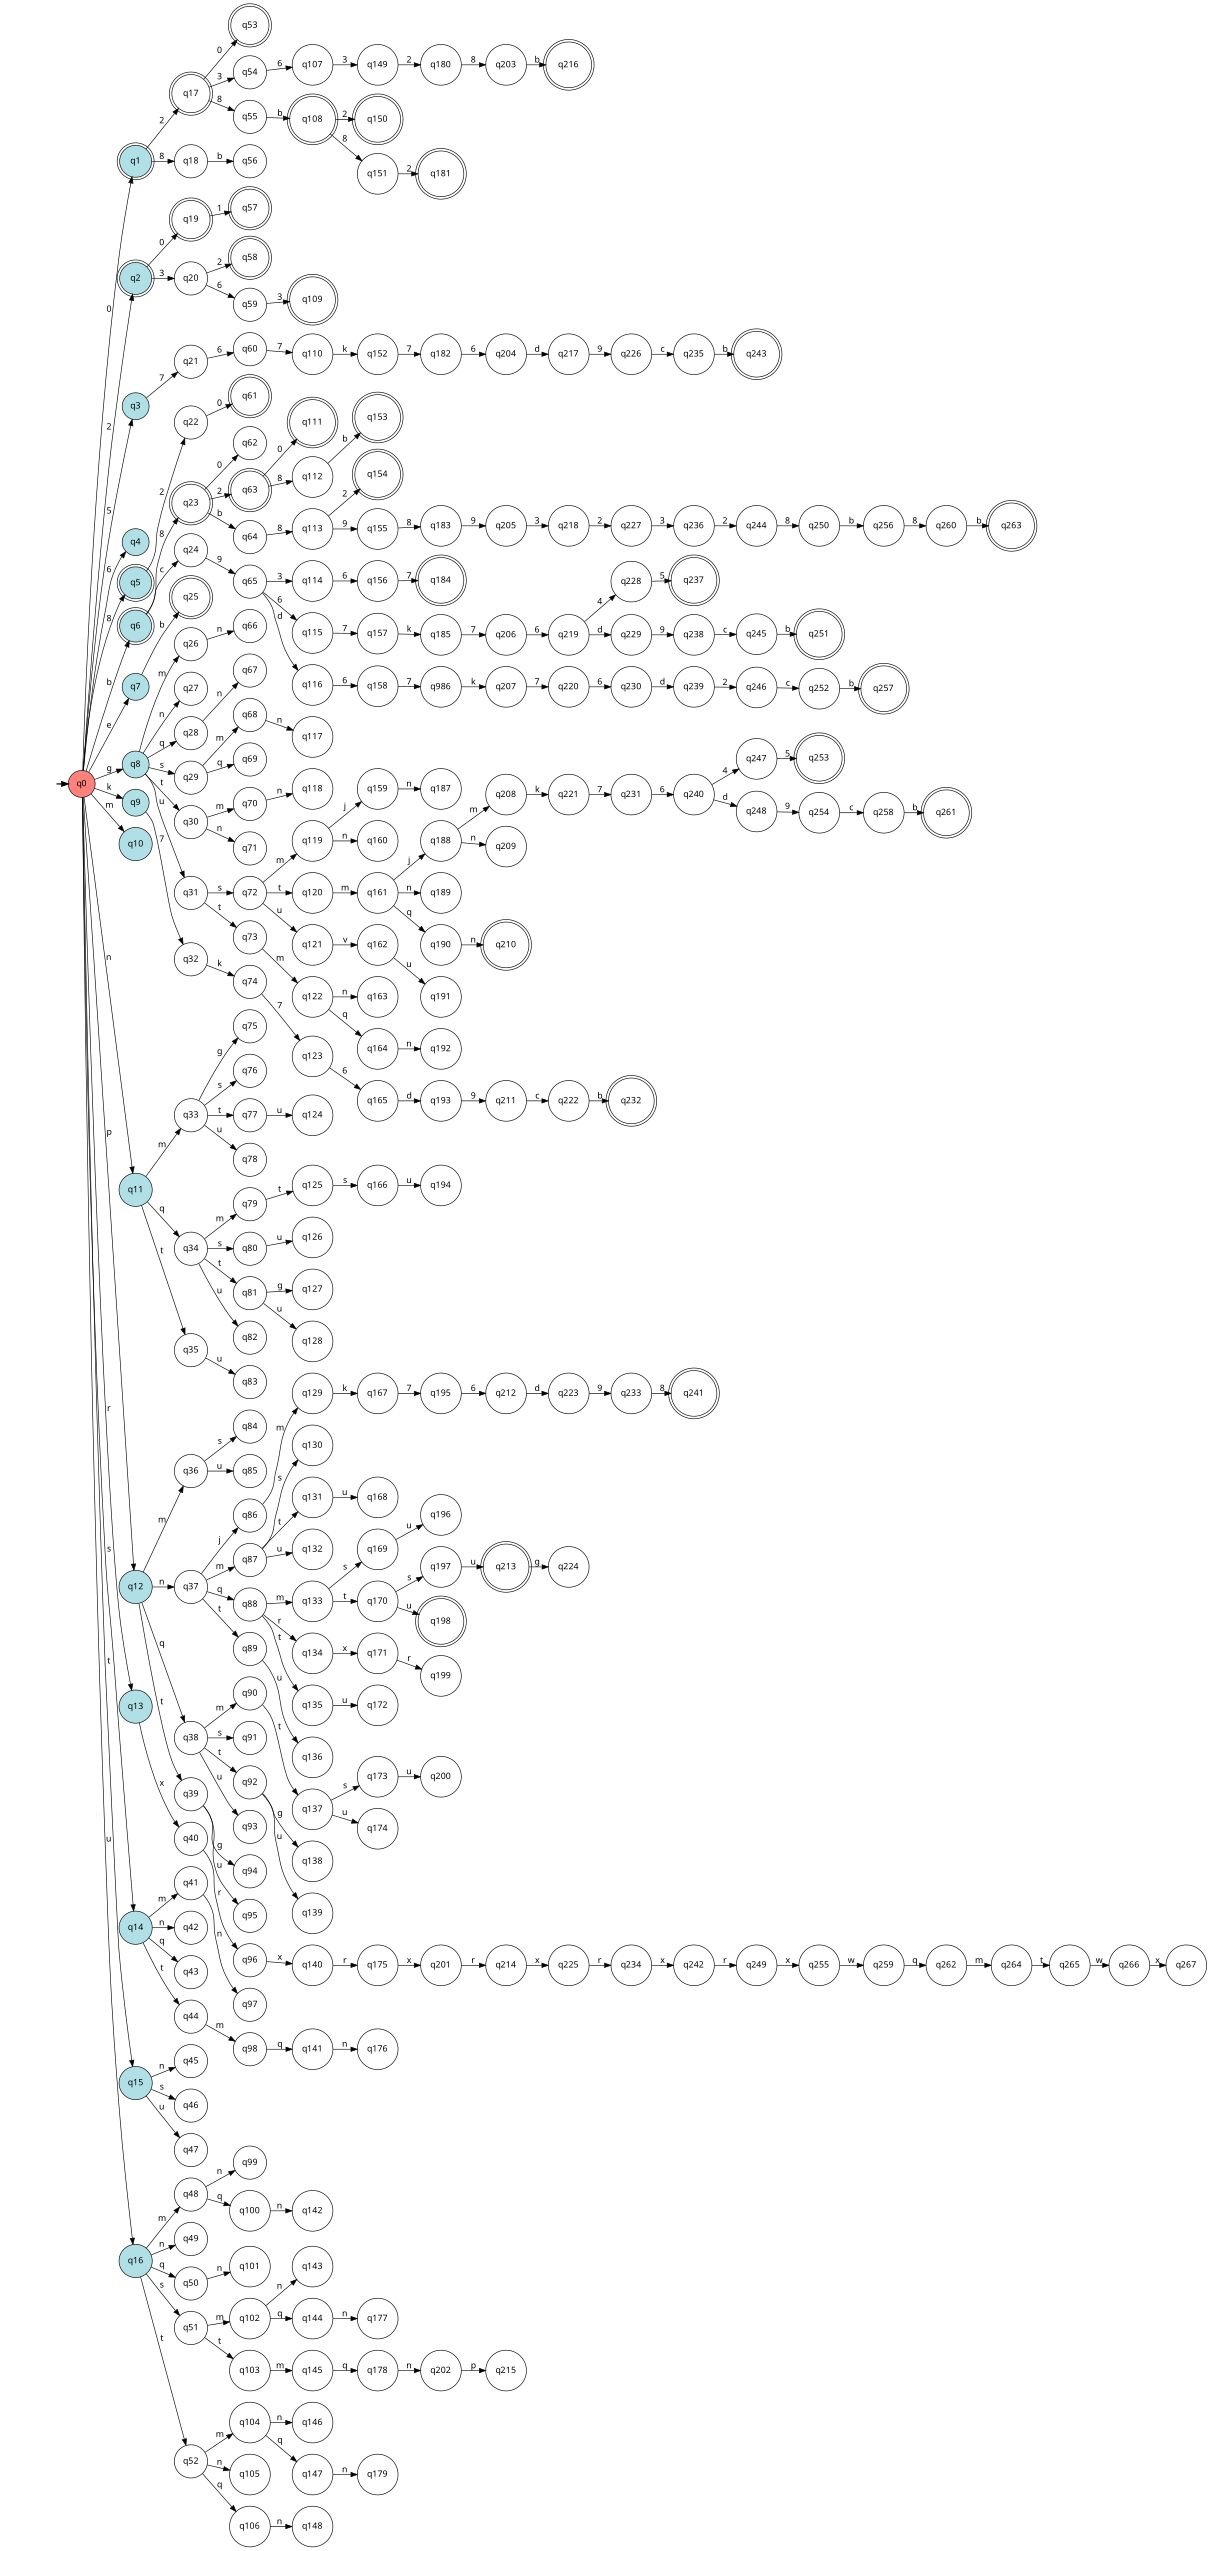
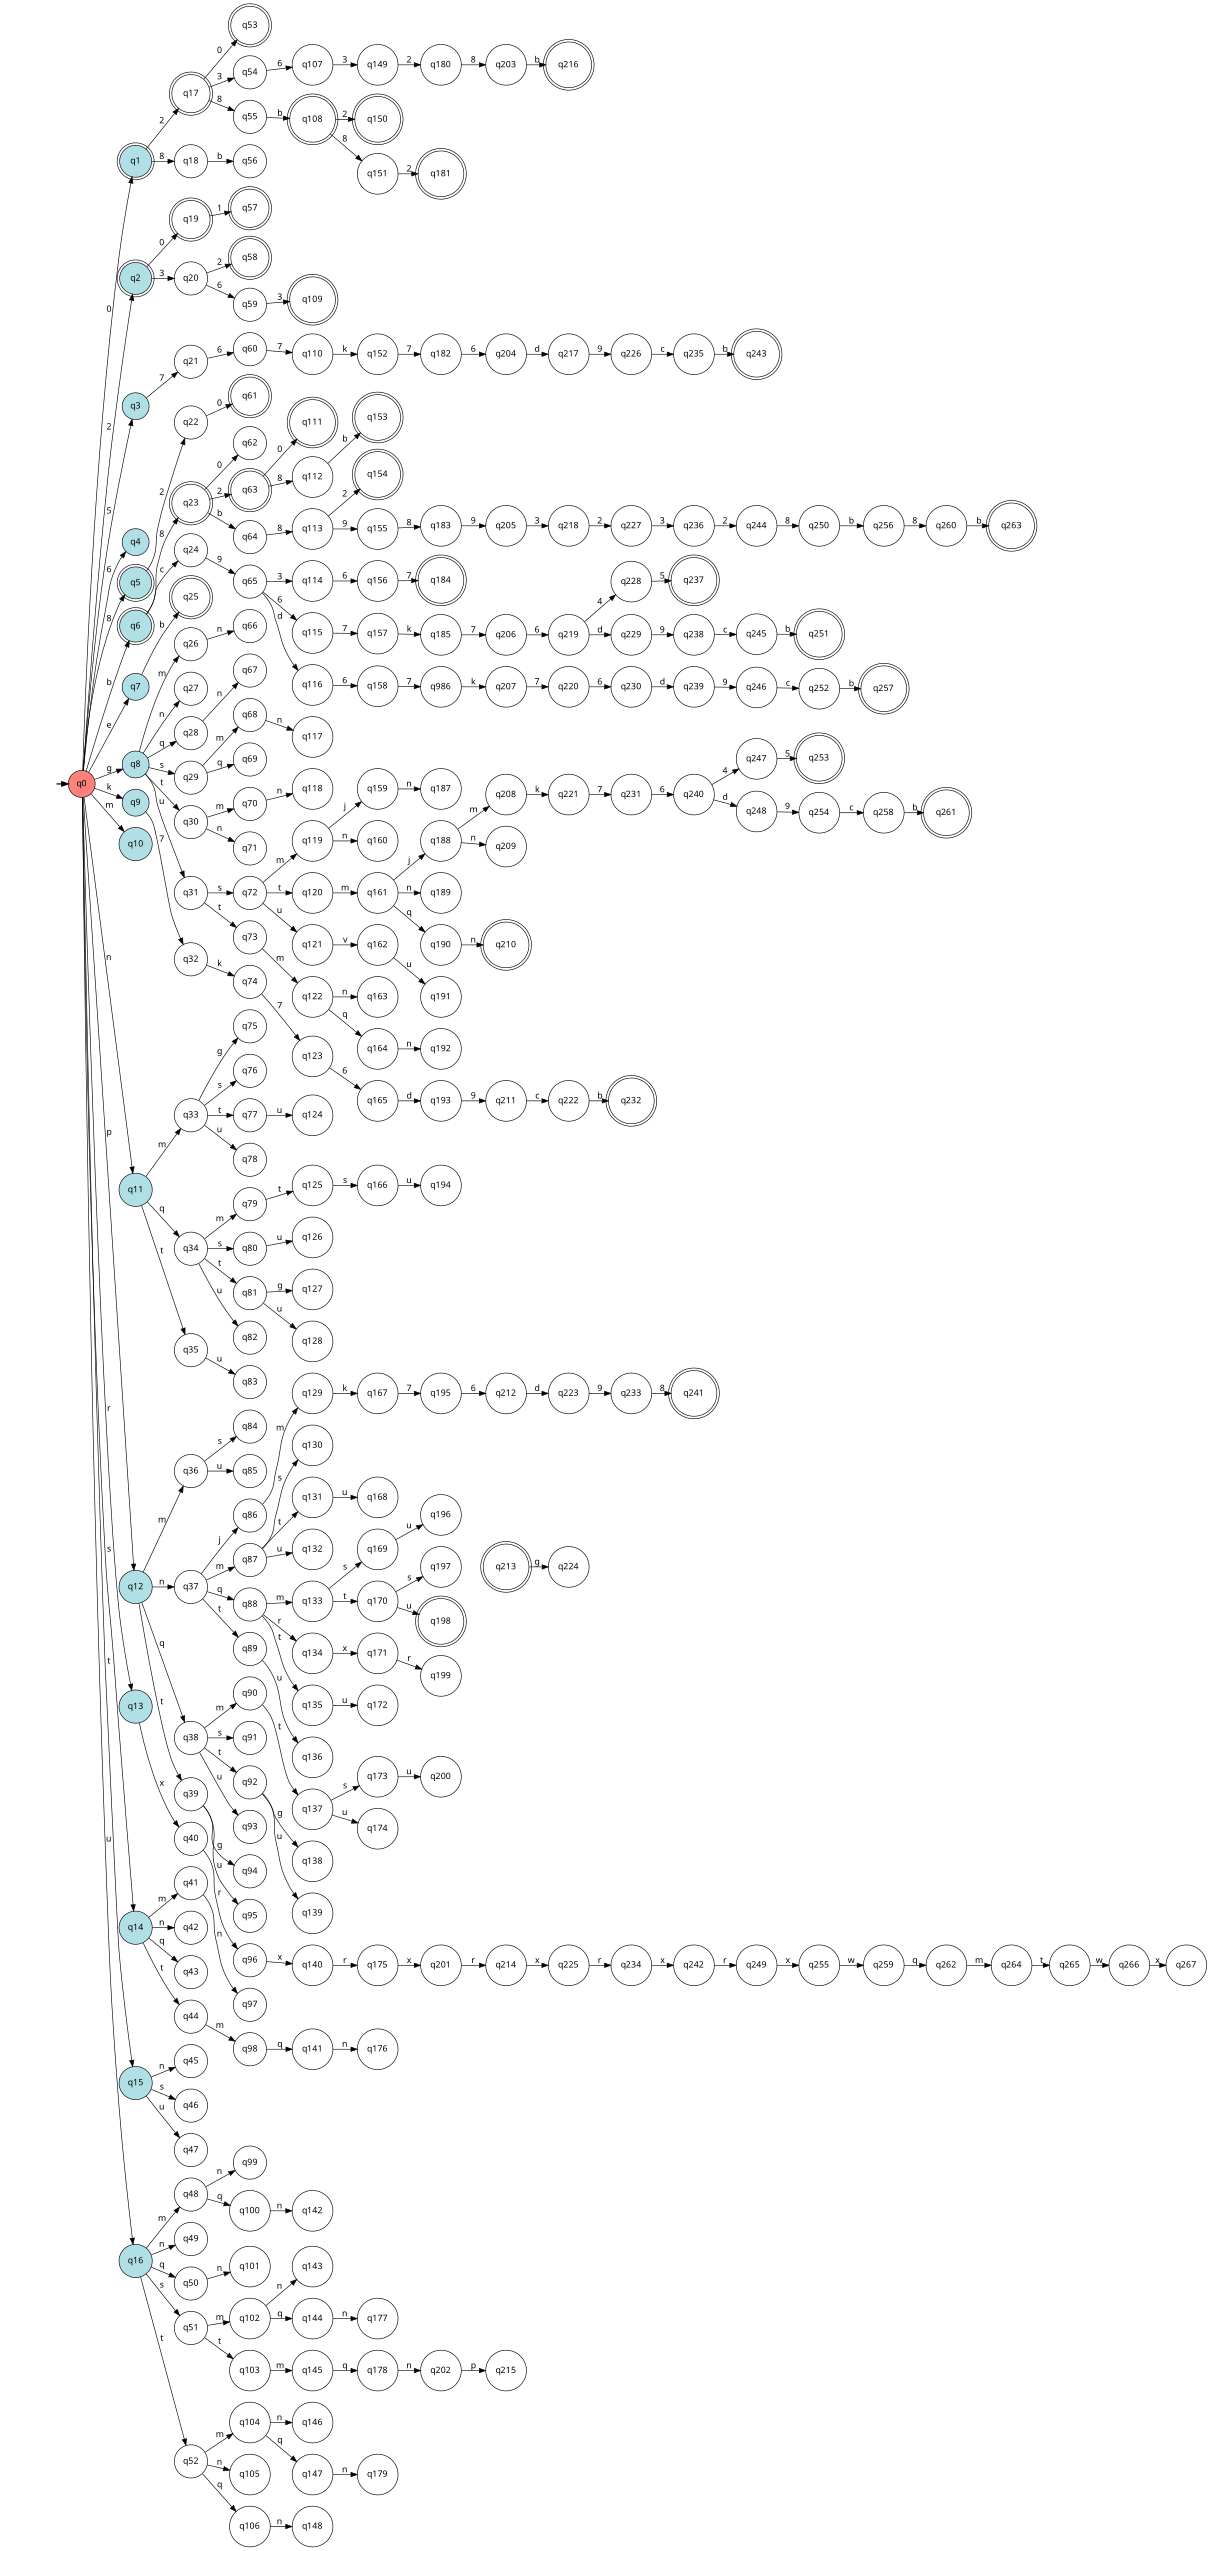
(725, 683) -> (725, 683)
(469, 1567) -> none
